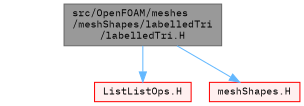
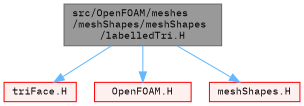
(143, 25) -> (143, 25)
none -> (40, 92)
(143, 92) -> (143, 92)
